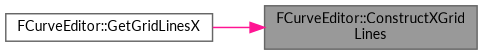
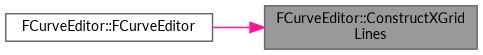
(109, 27) -> (109, 27)
